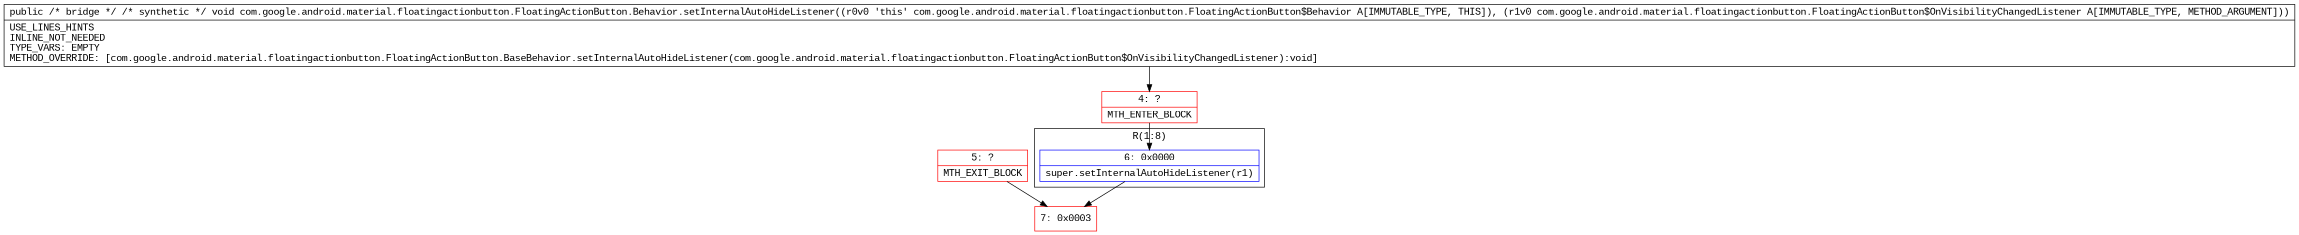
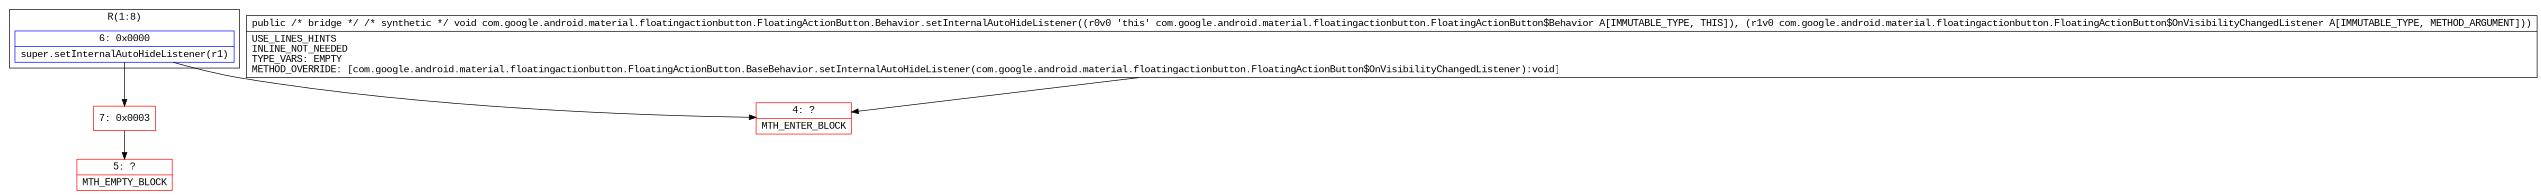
(1149, 133) -> (460, 104)
(983, 173) -> (125, 182)
(1024, 192) -> (125, 142)
